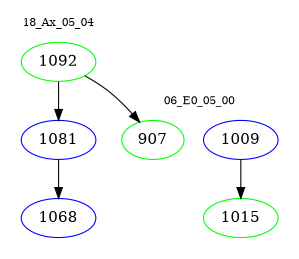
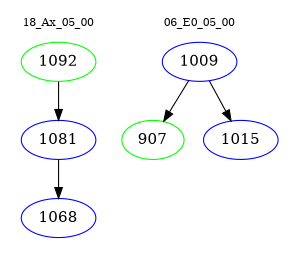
(59, 23) -> (59, 23)
(120, 101) -> (179, 96)
(241, 218) -> (241, 140)
